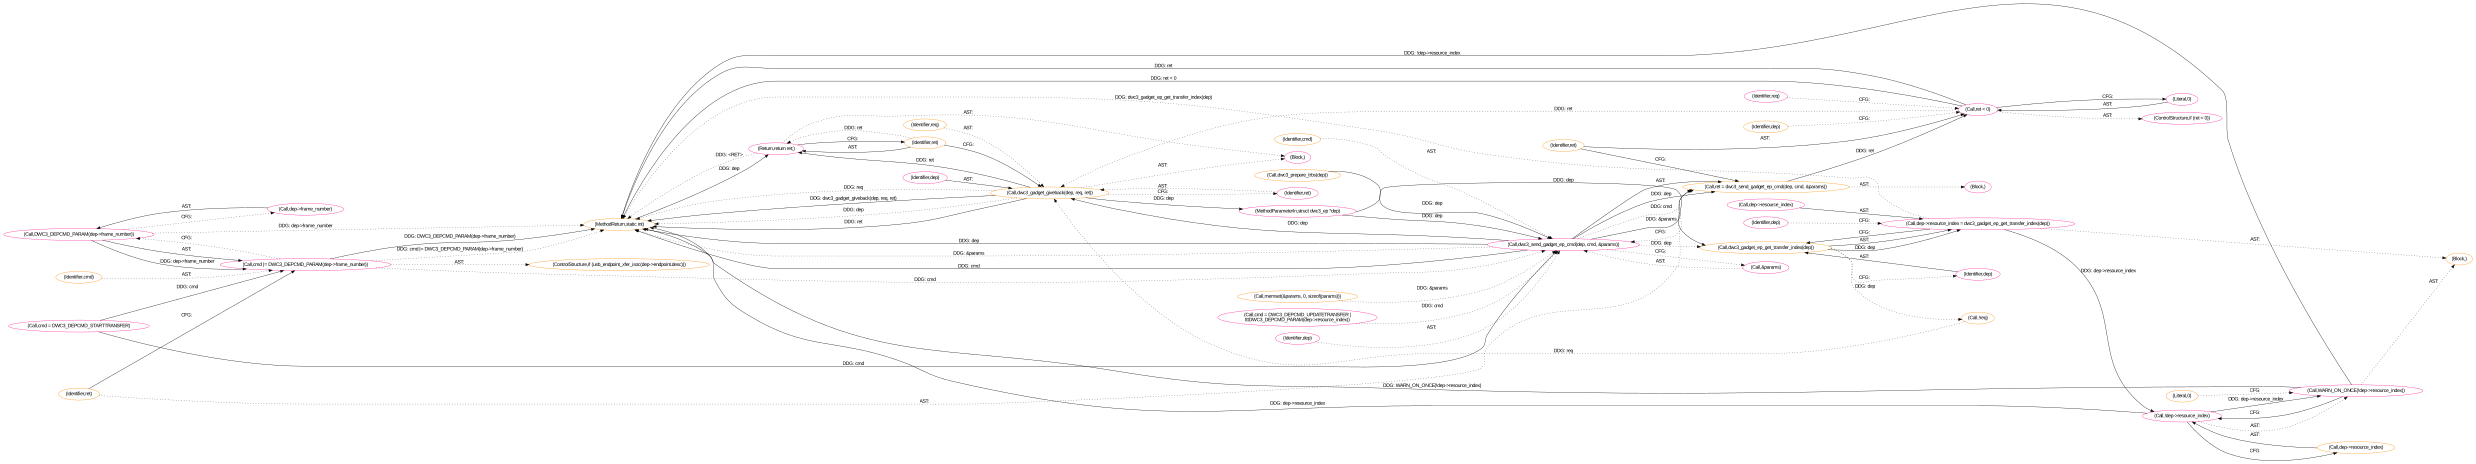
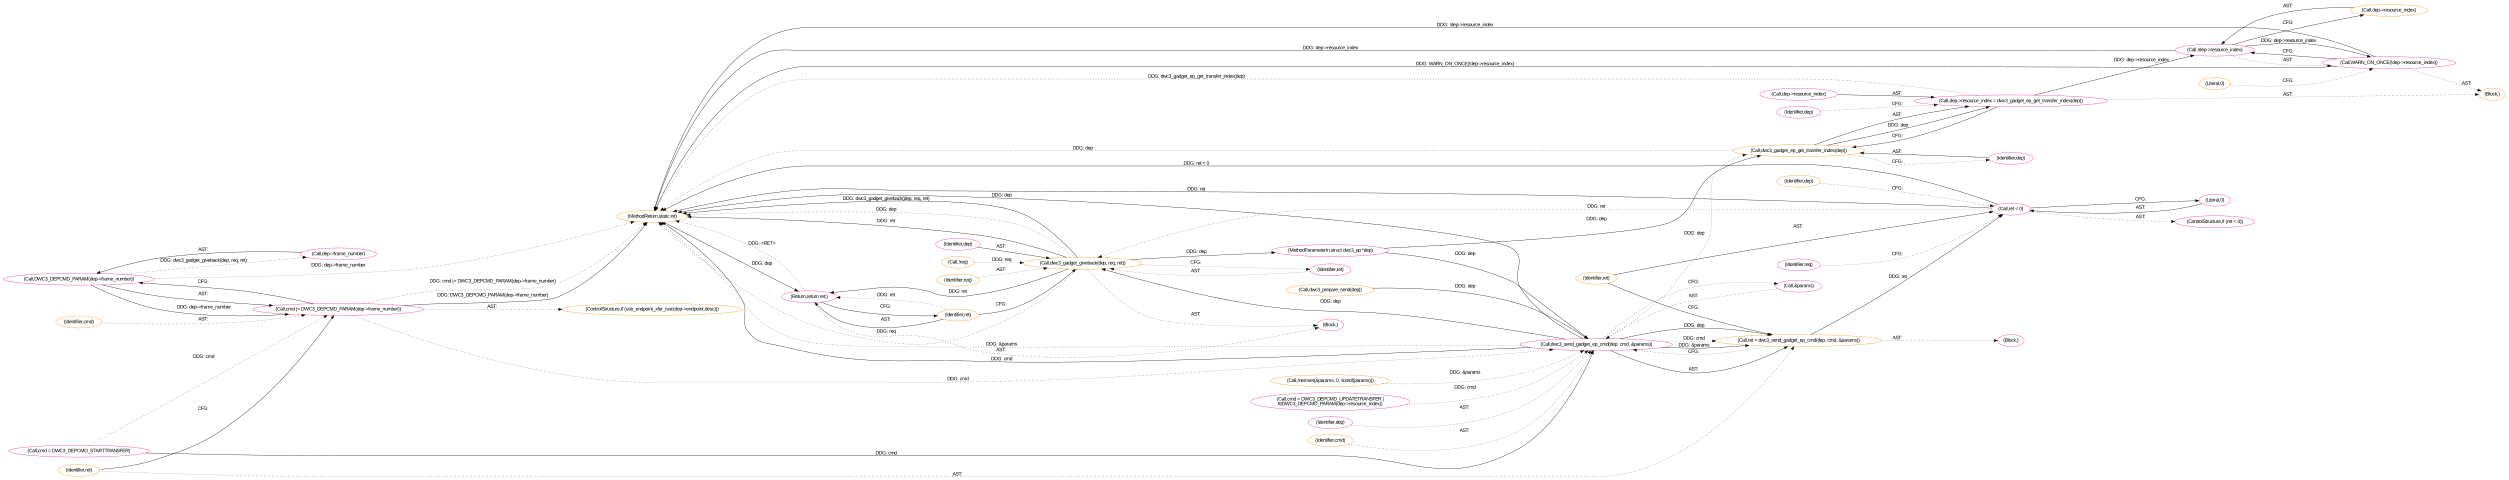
(1298, 175) -> (1330, 290)
(187, 217) -> (204, 260)
(210, 246) -> (228, 289)
(190, 296) -> (207, 381)
(1879, 306) -> (1191, 151)
